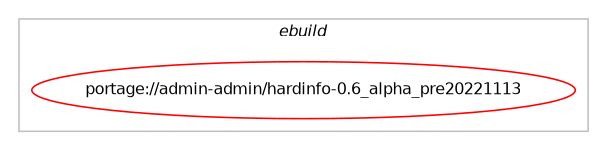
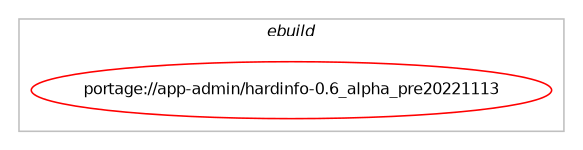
(304, 90) -> (291, 90)
